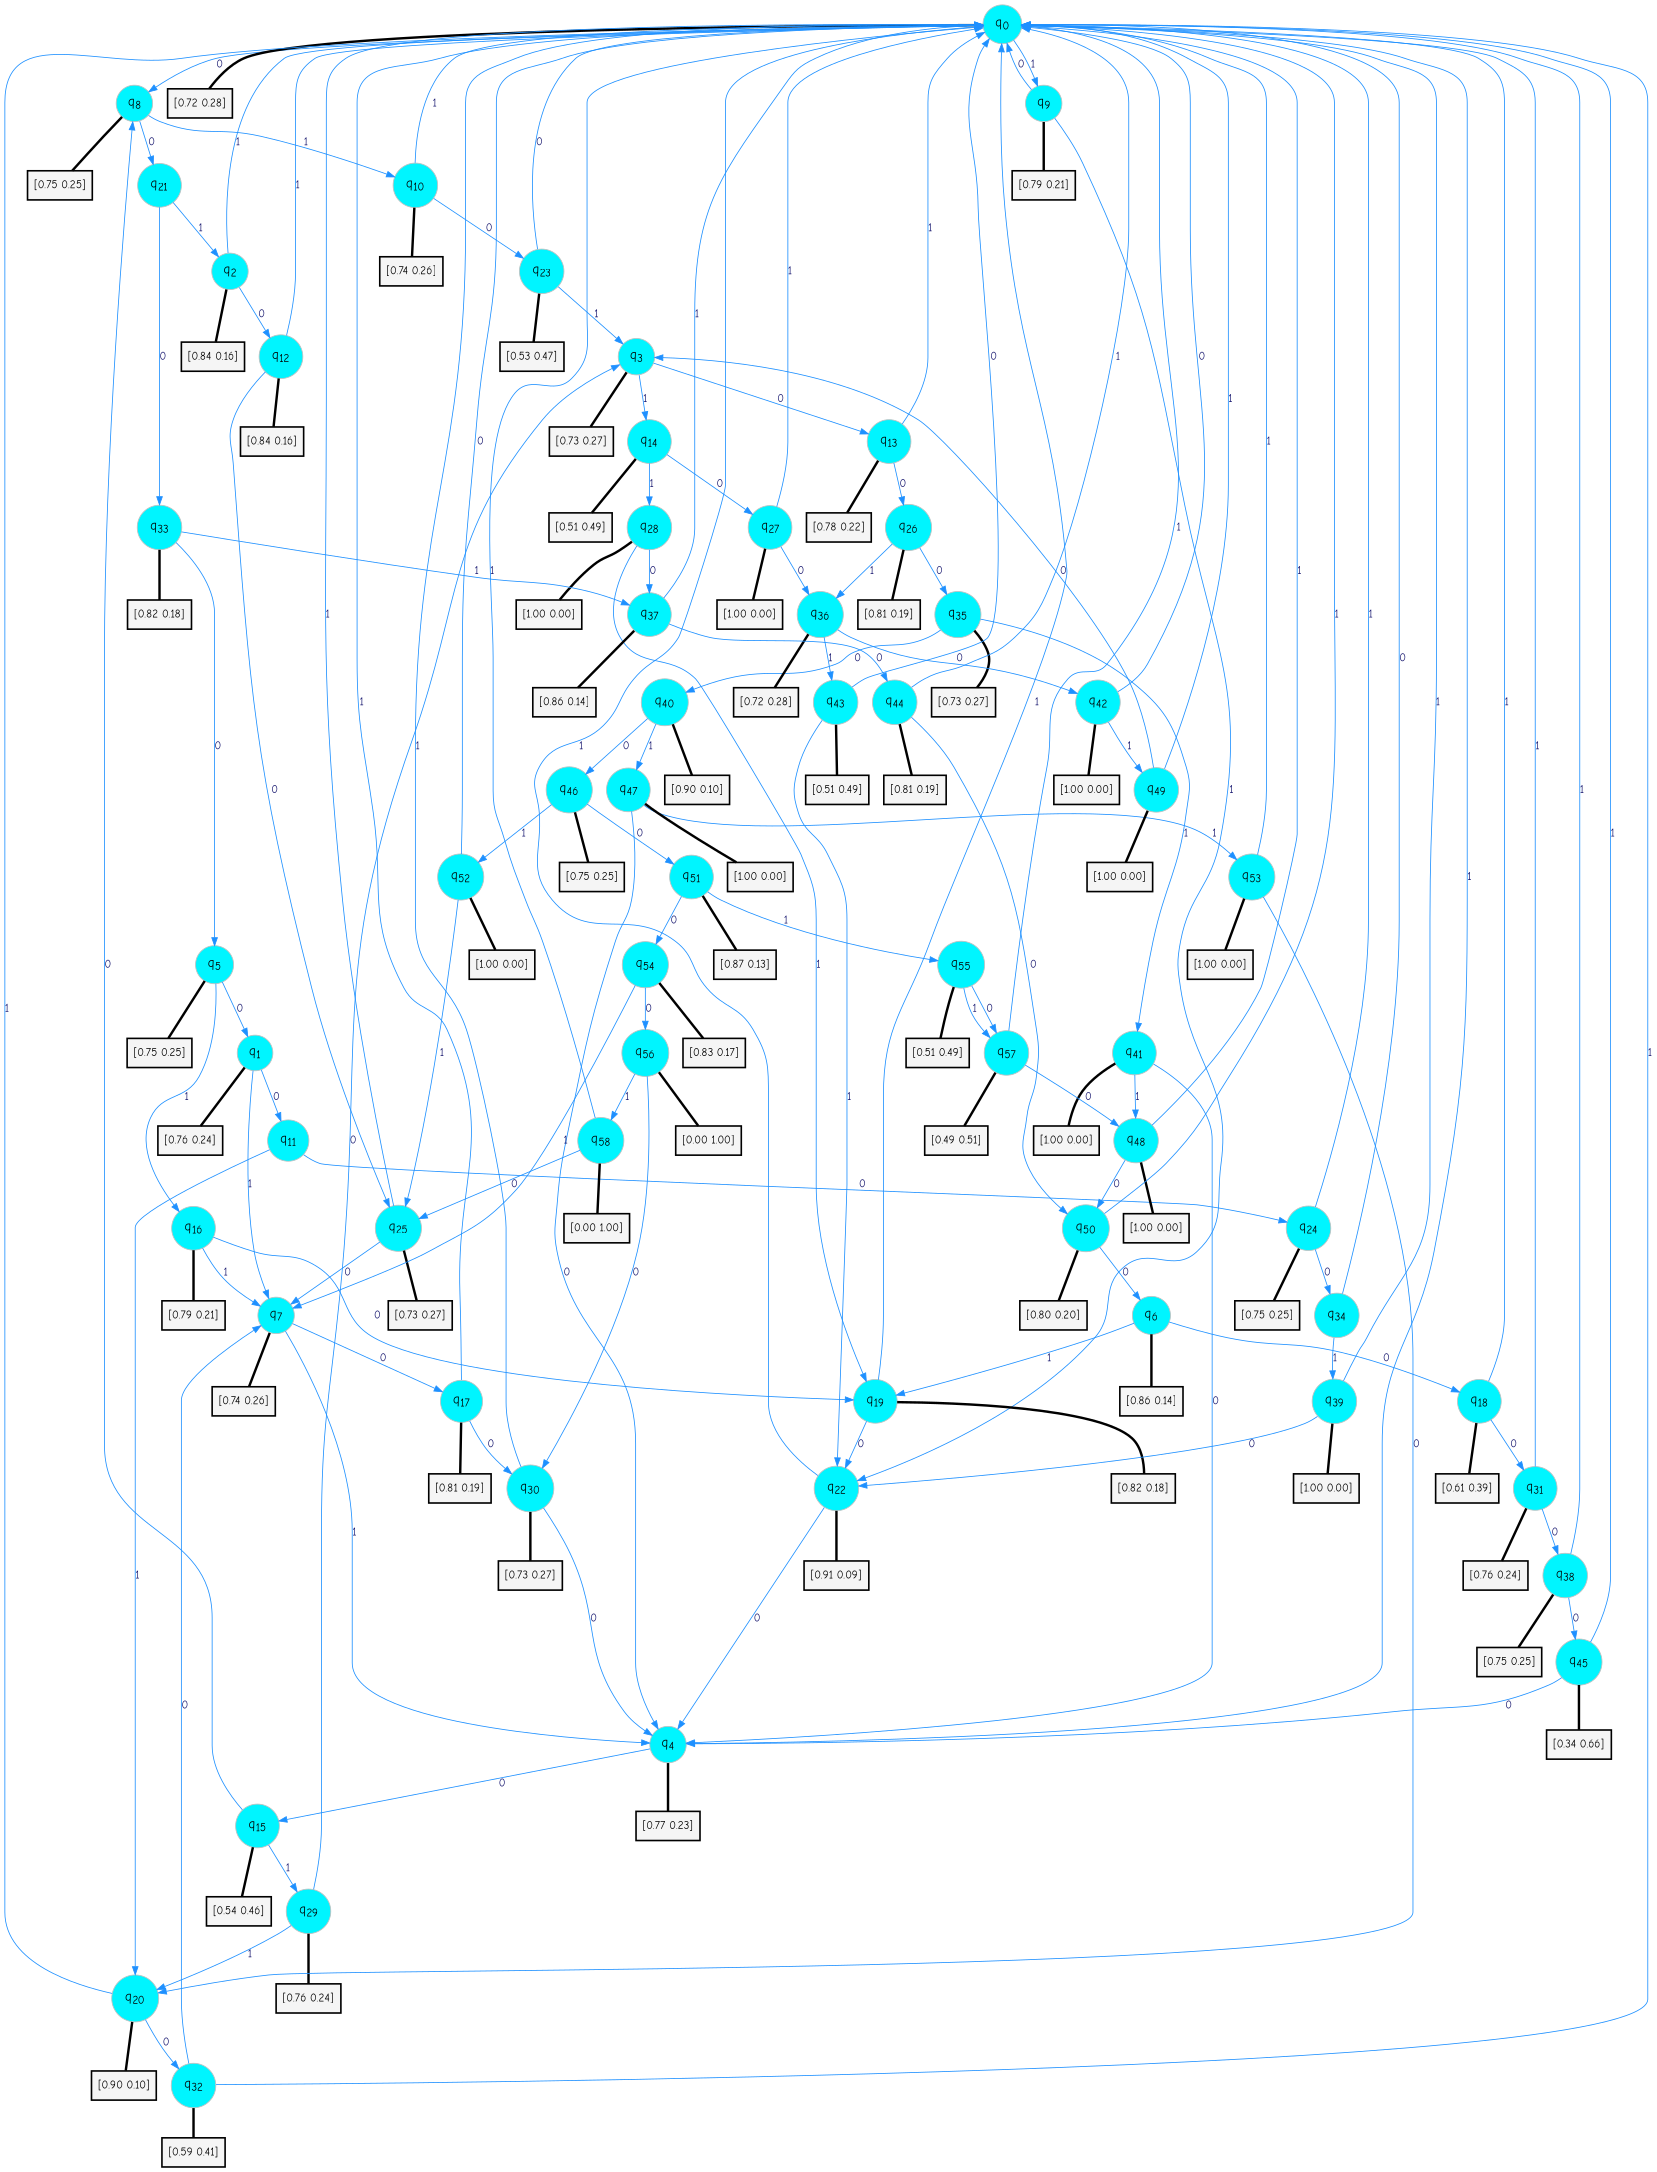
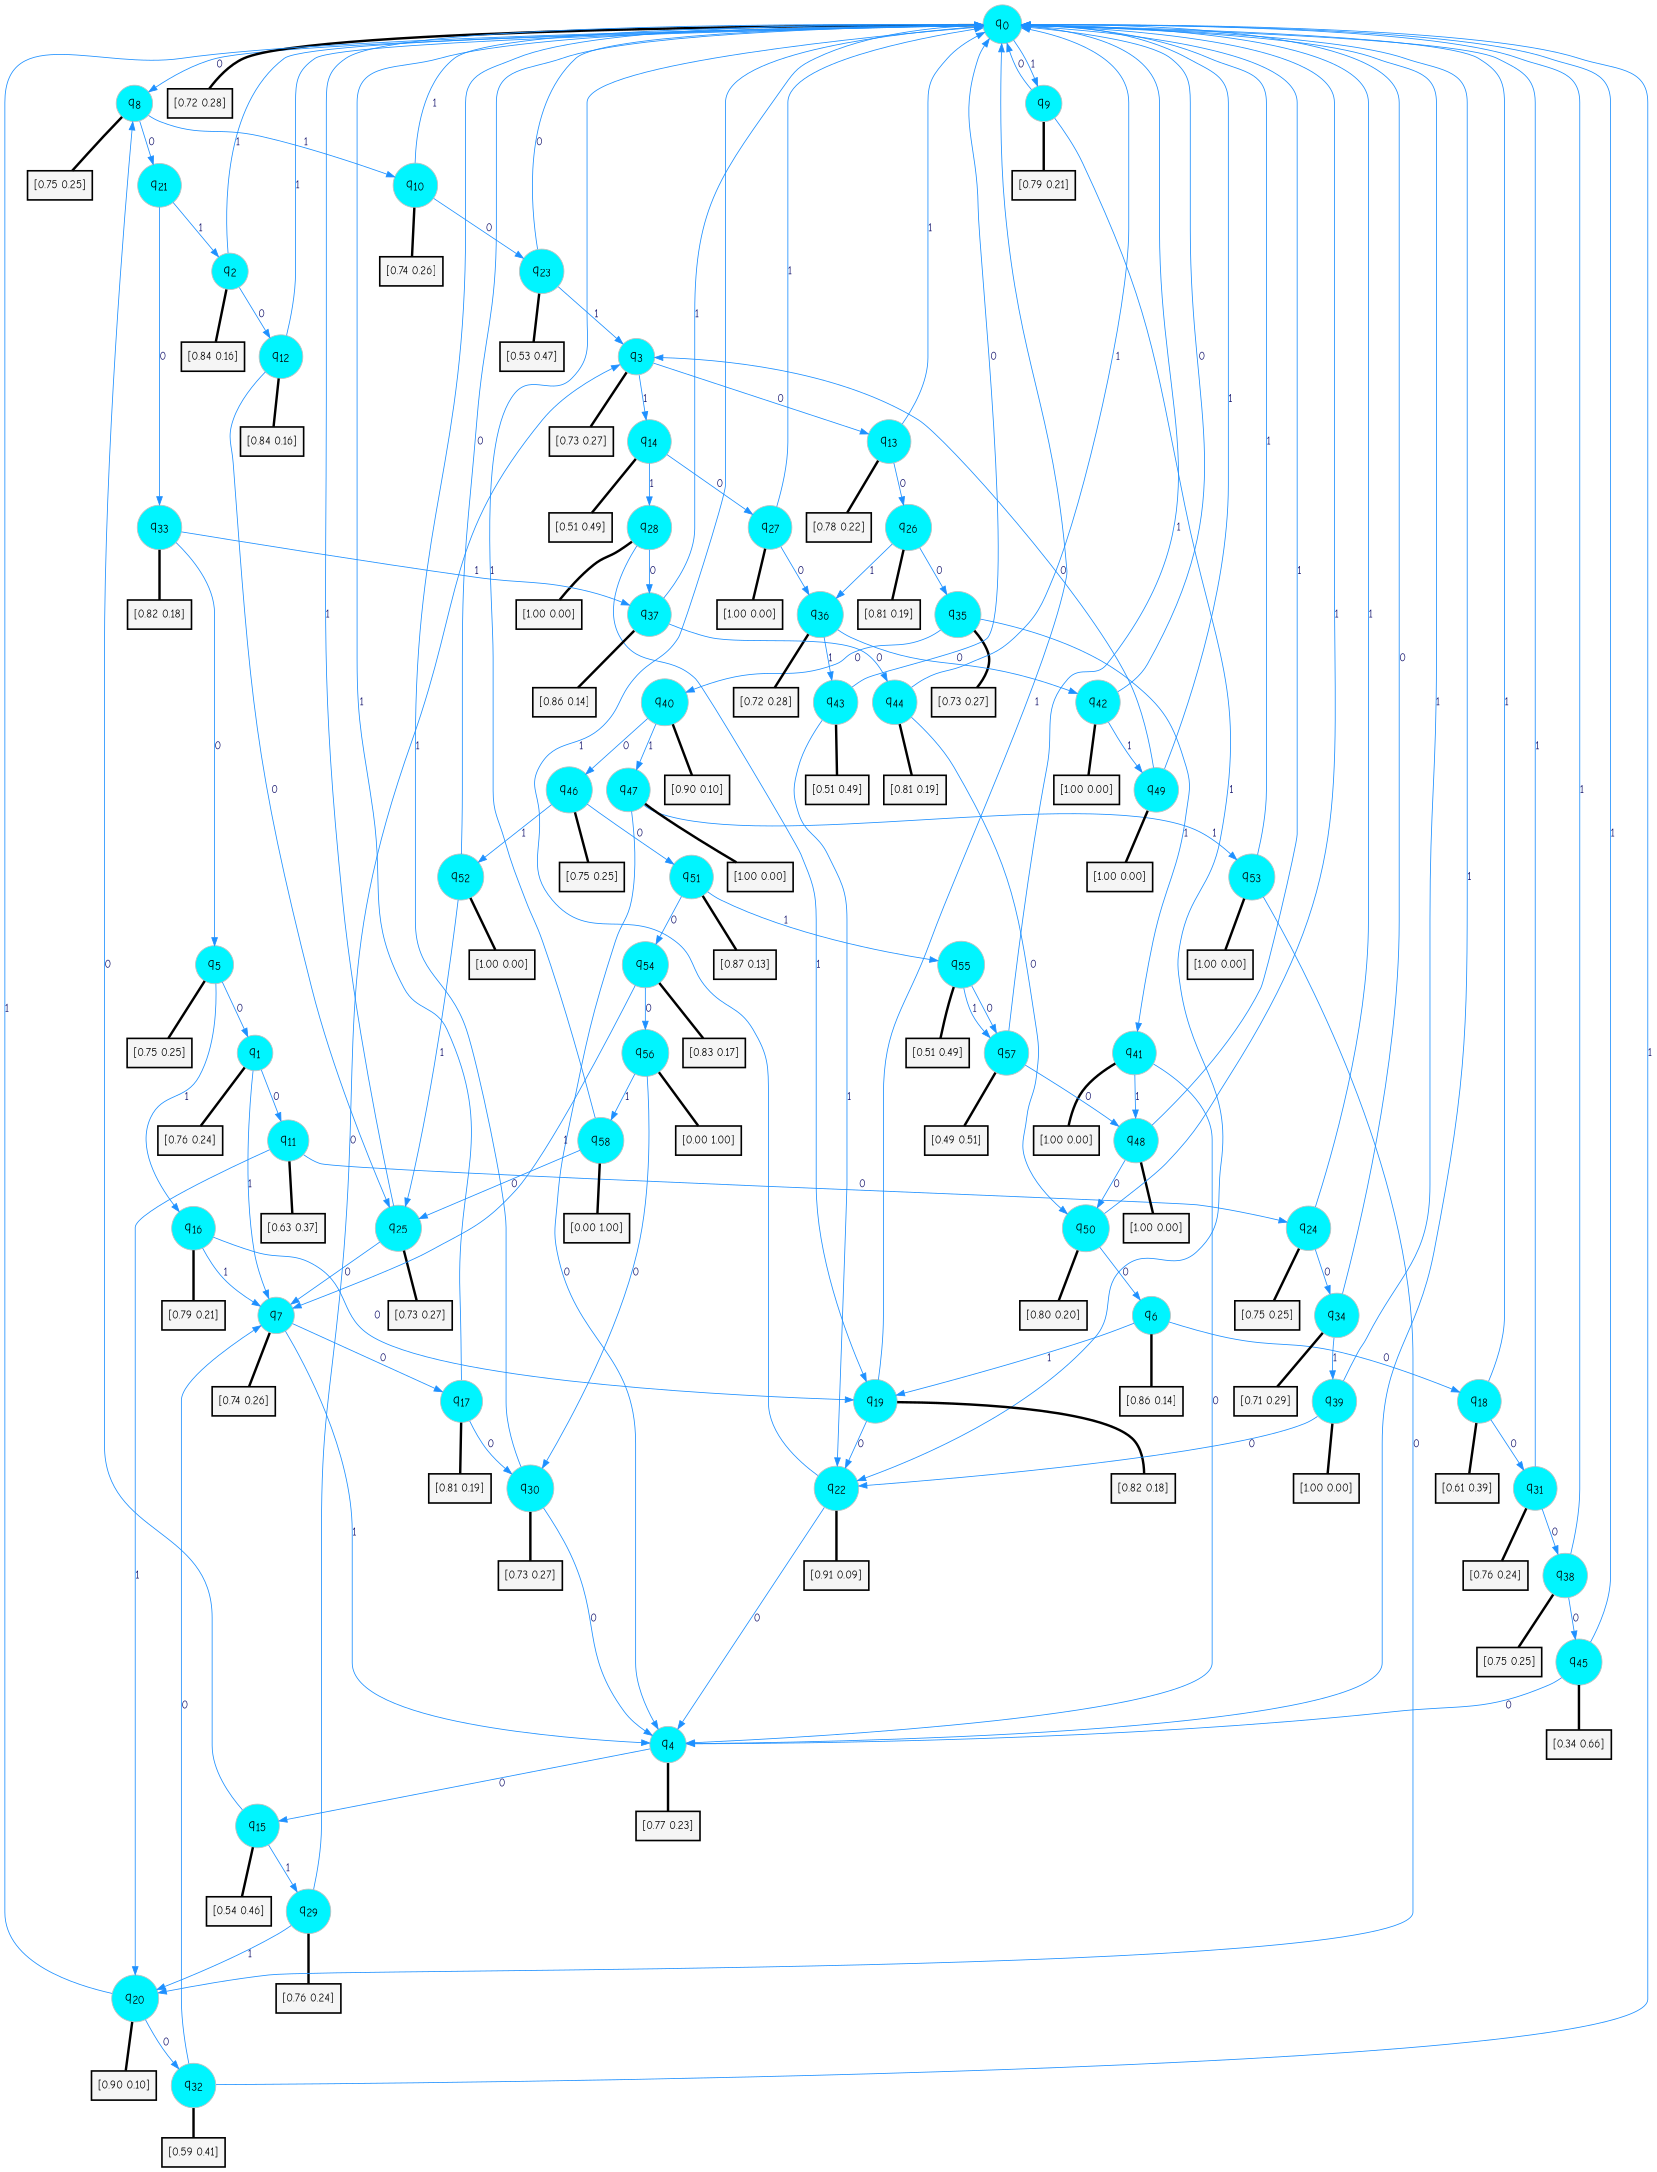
none -> (293, 1228)
none -> (1266, 1401)
